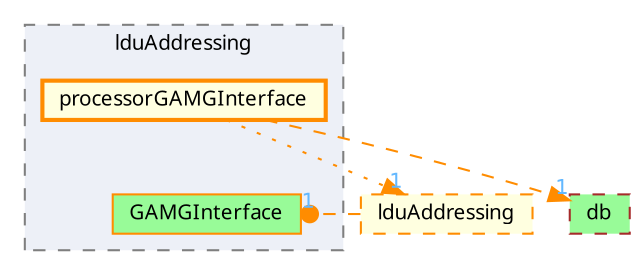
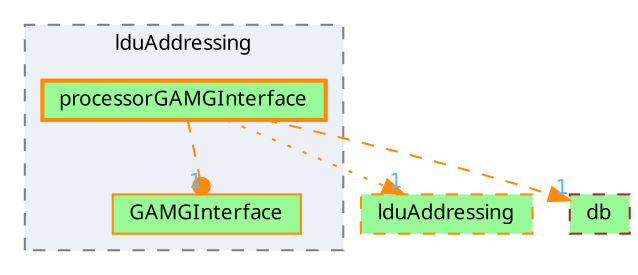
(184, 100) -> (184, 100)
(331, 214) -> (194, 149)
(447, 214) -> (447, 214)
